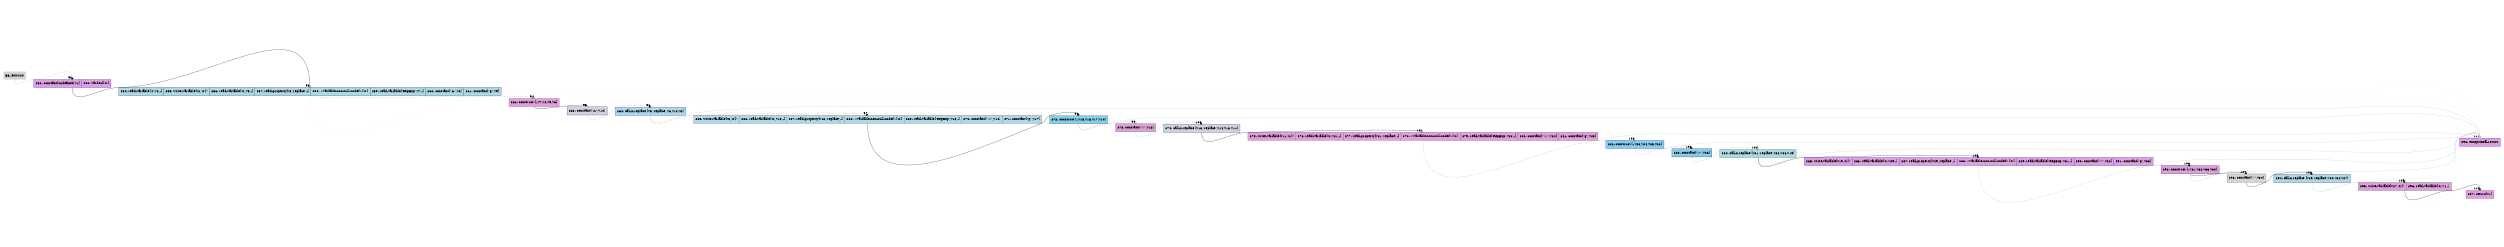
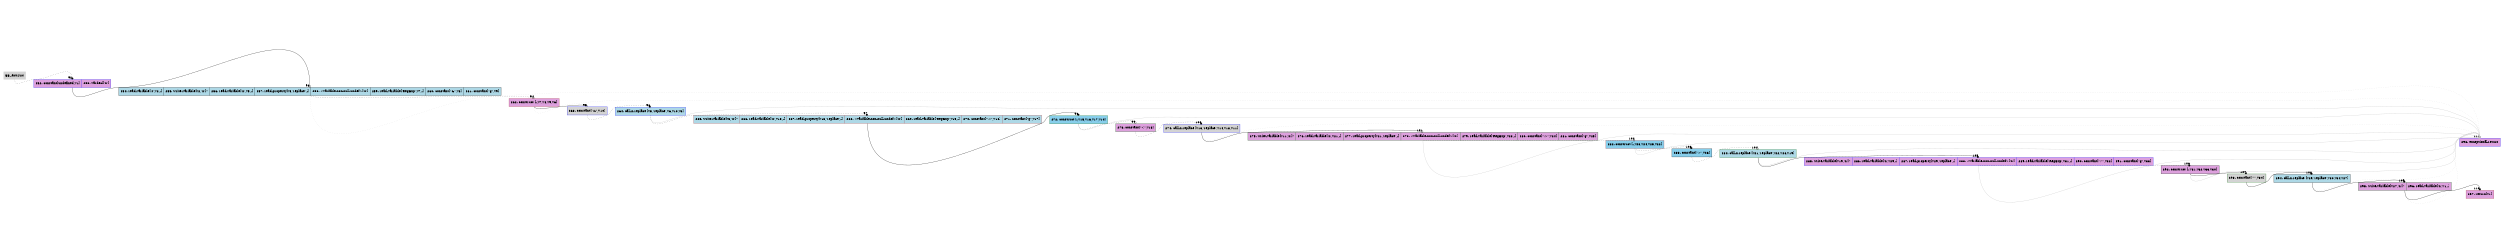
(1423, 136) -> (1423, 136)
(1635, 144) -> (1635, 144)
(2357, 183) -> (2357, 183)
